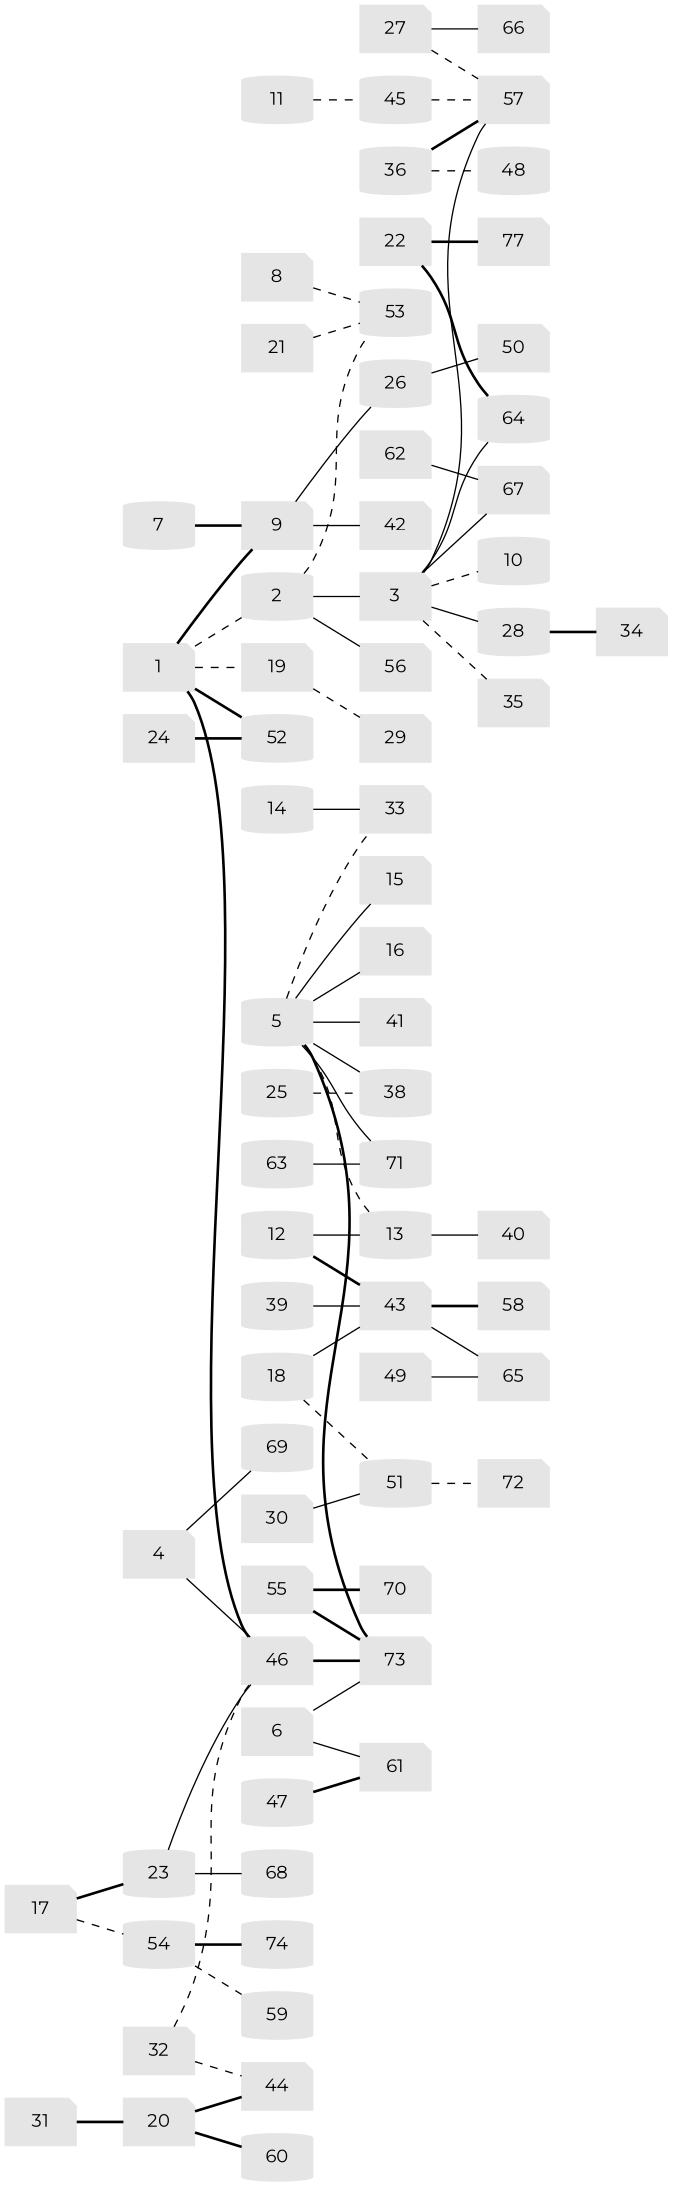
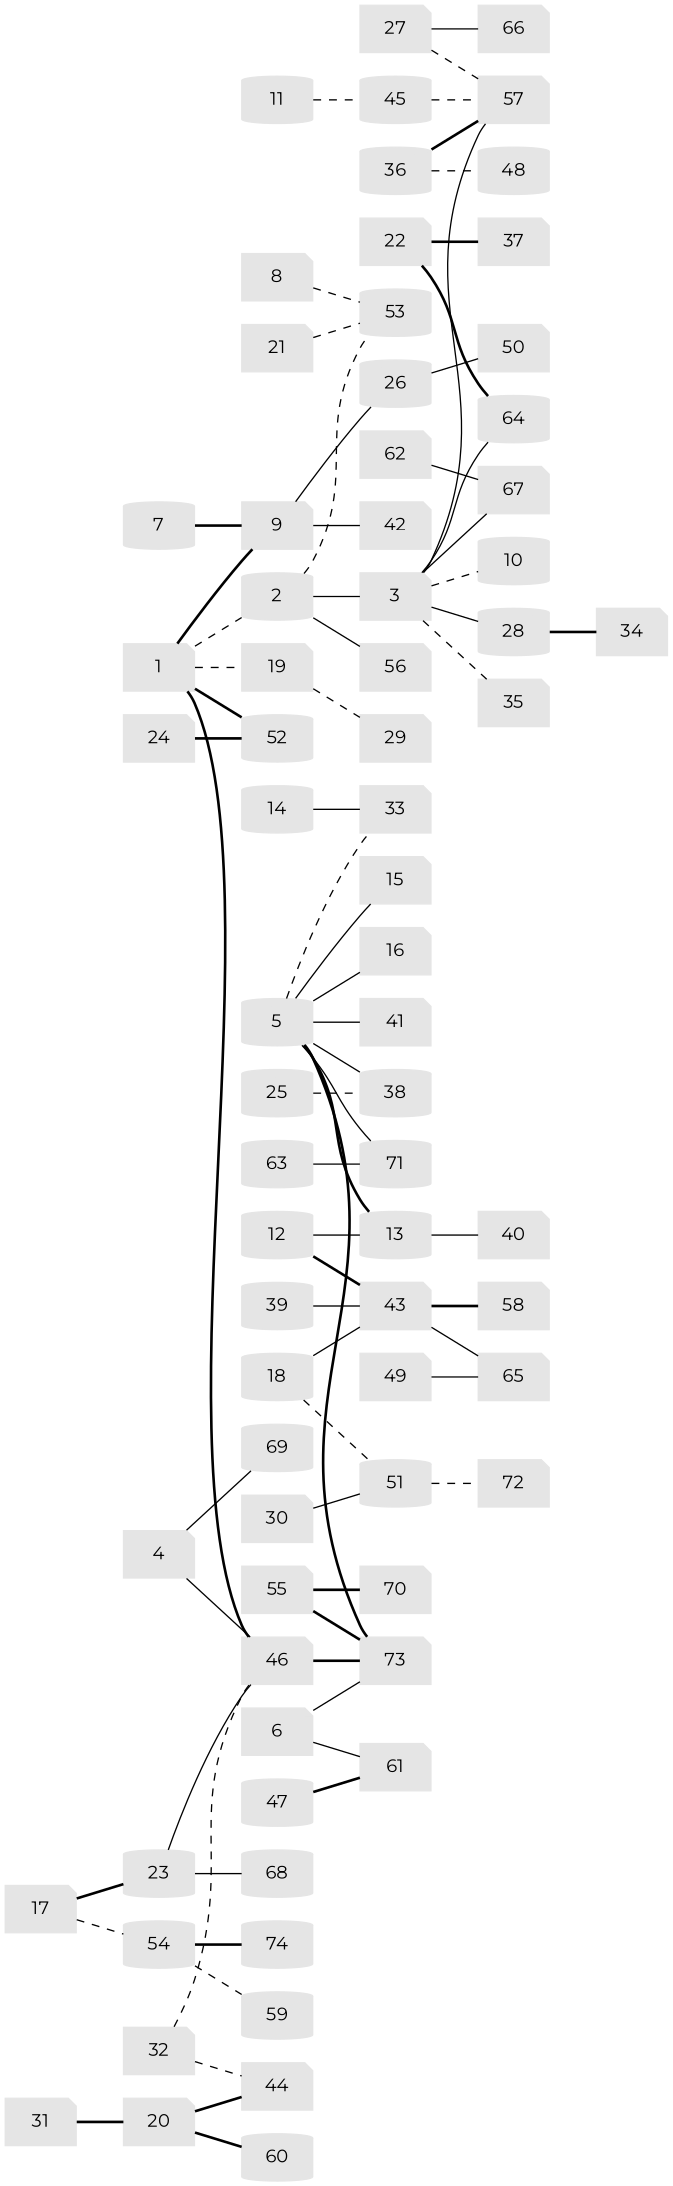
(514, 242) -> (514, 242)
(336, 1129) -> (336, 1129)
